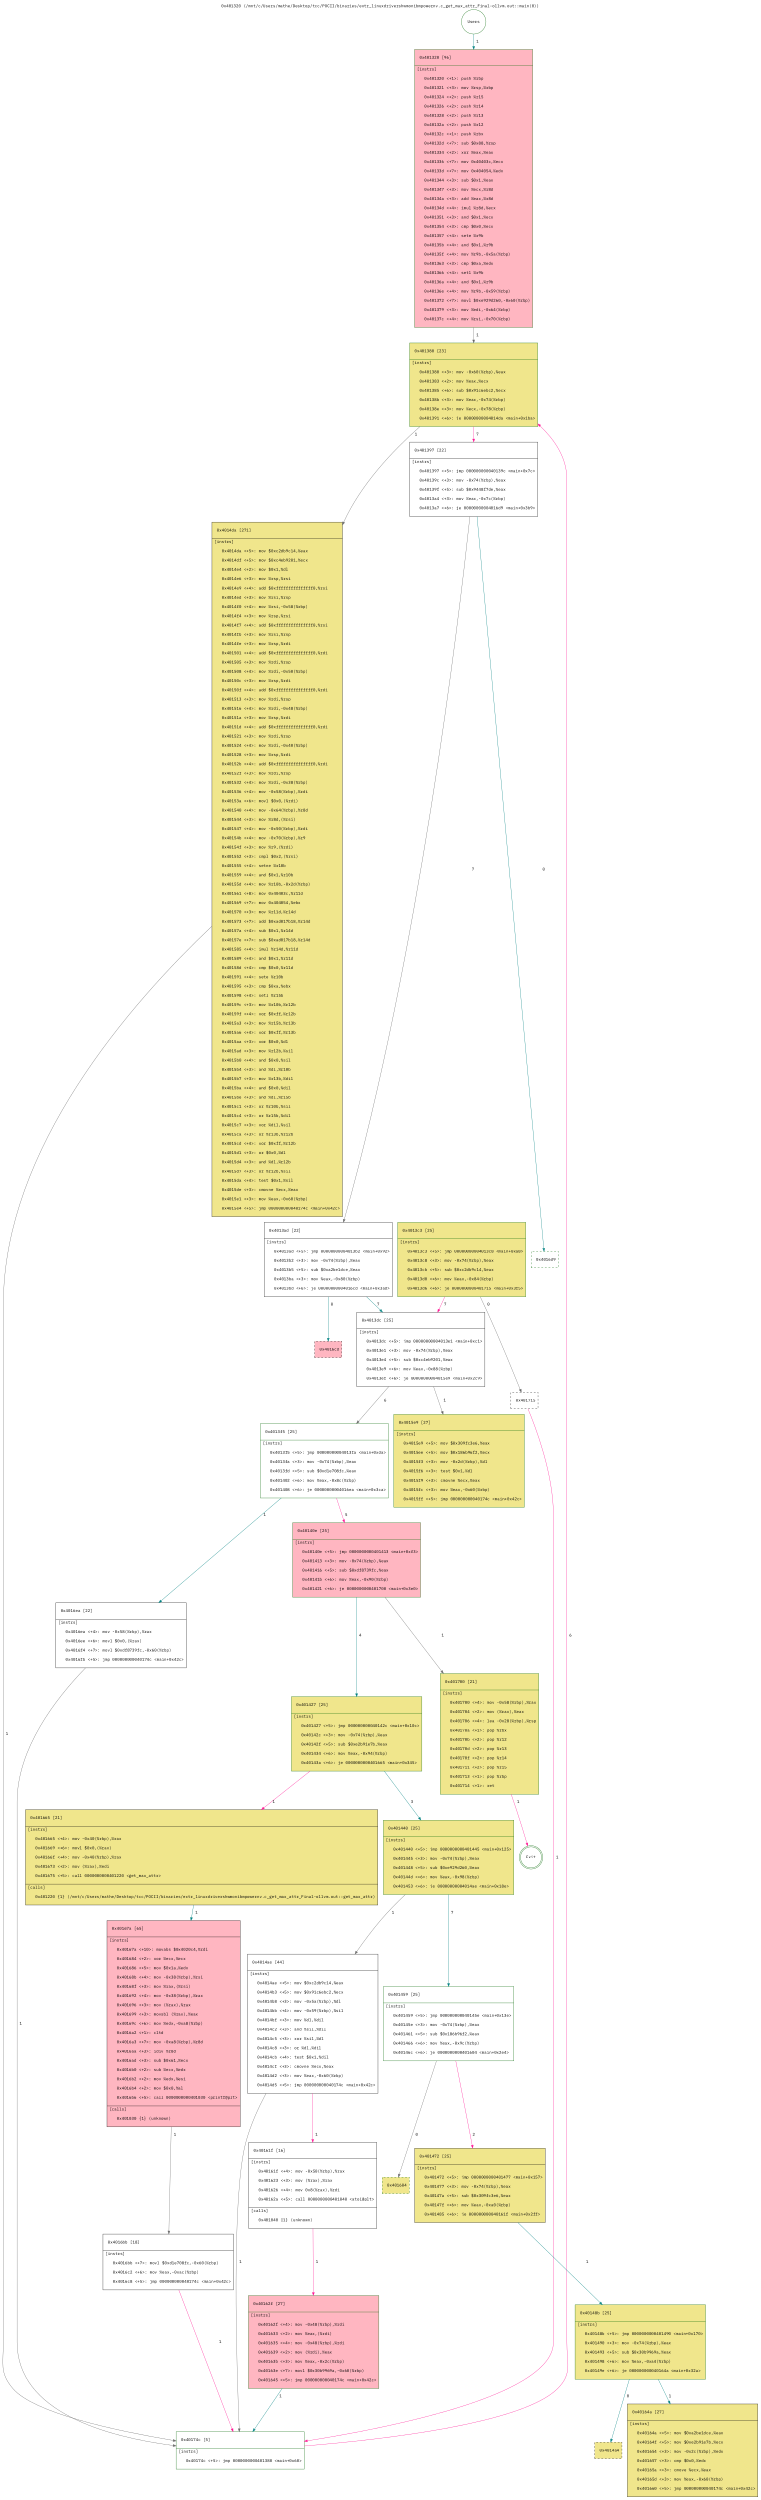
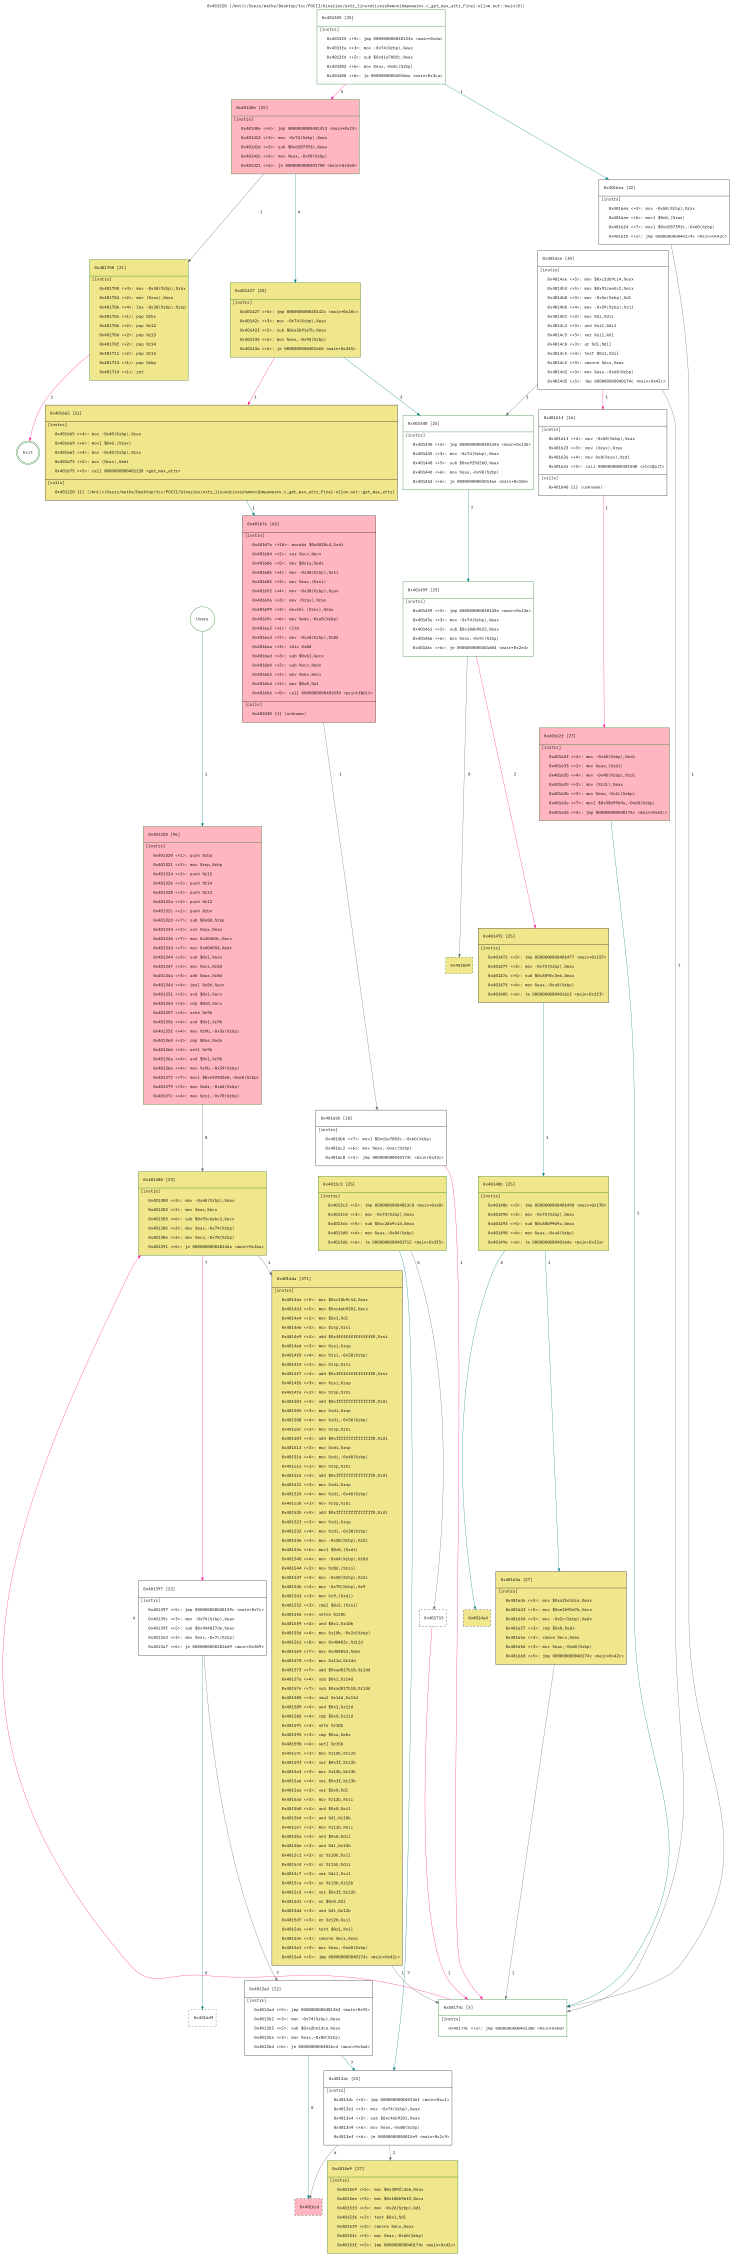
(476, 335) -> (205, 1138)
(442, 1303) -> (411, 1659)
(374, 1404) -> (320, 2168)
none -> (530, 1830)
(449, 1857) -> (468, 453)
(379, 1922) -> (523, 399)
